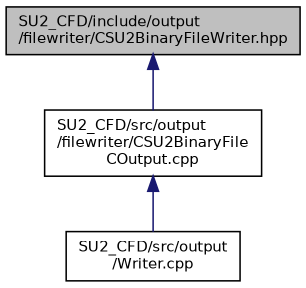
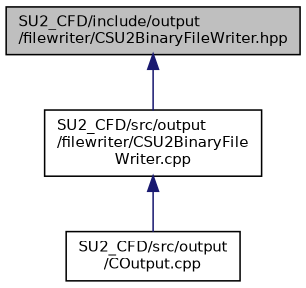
(153, 143) -> (153, 143)
(153, 256) -> (153, 256)
